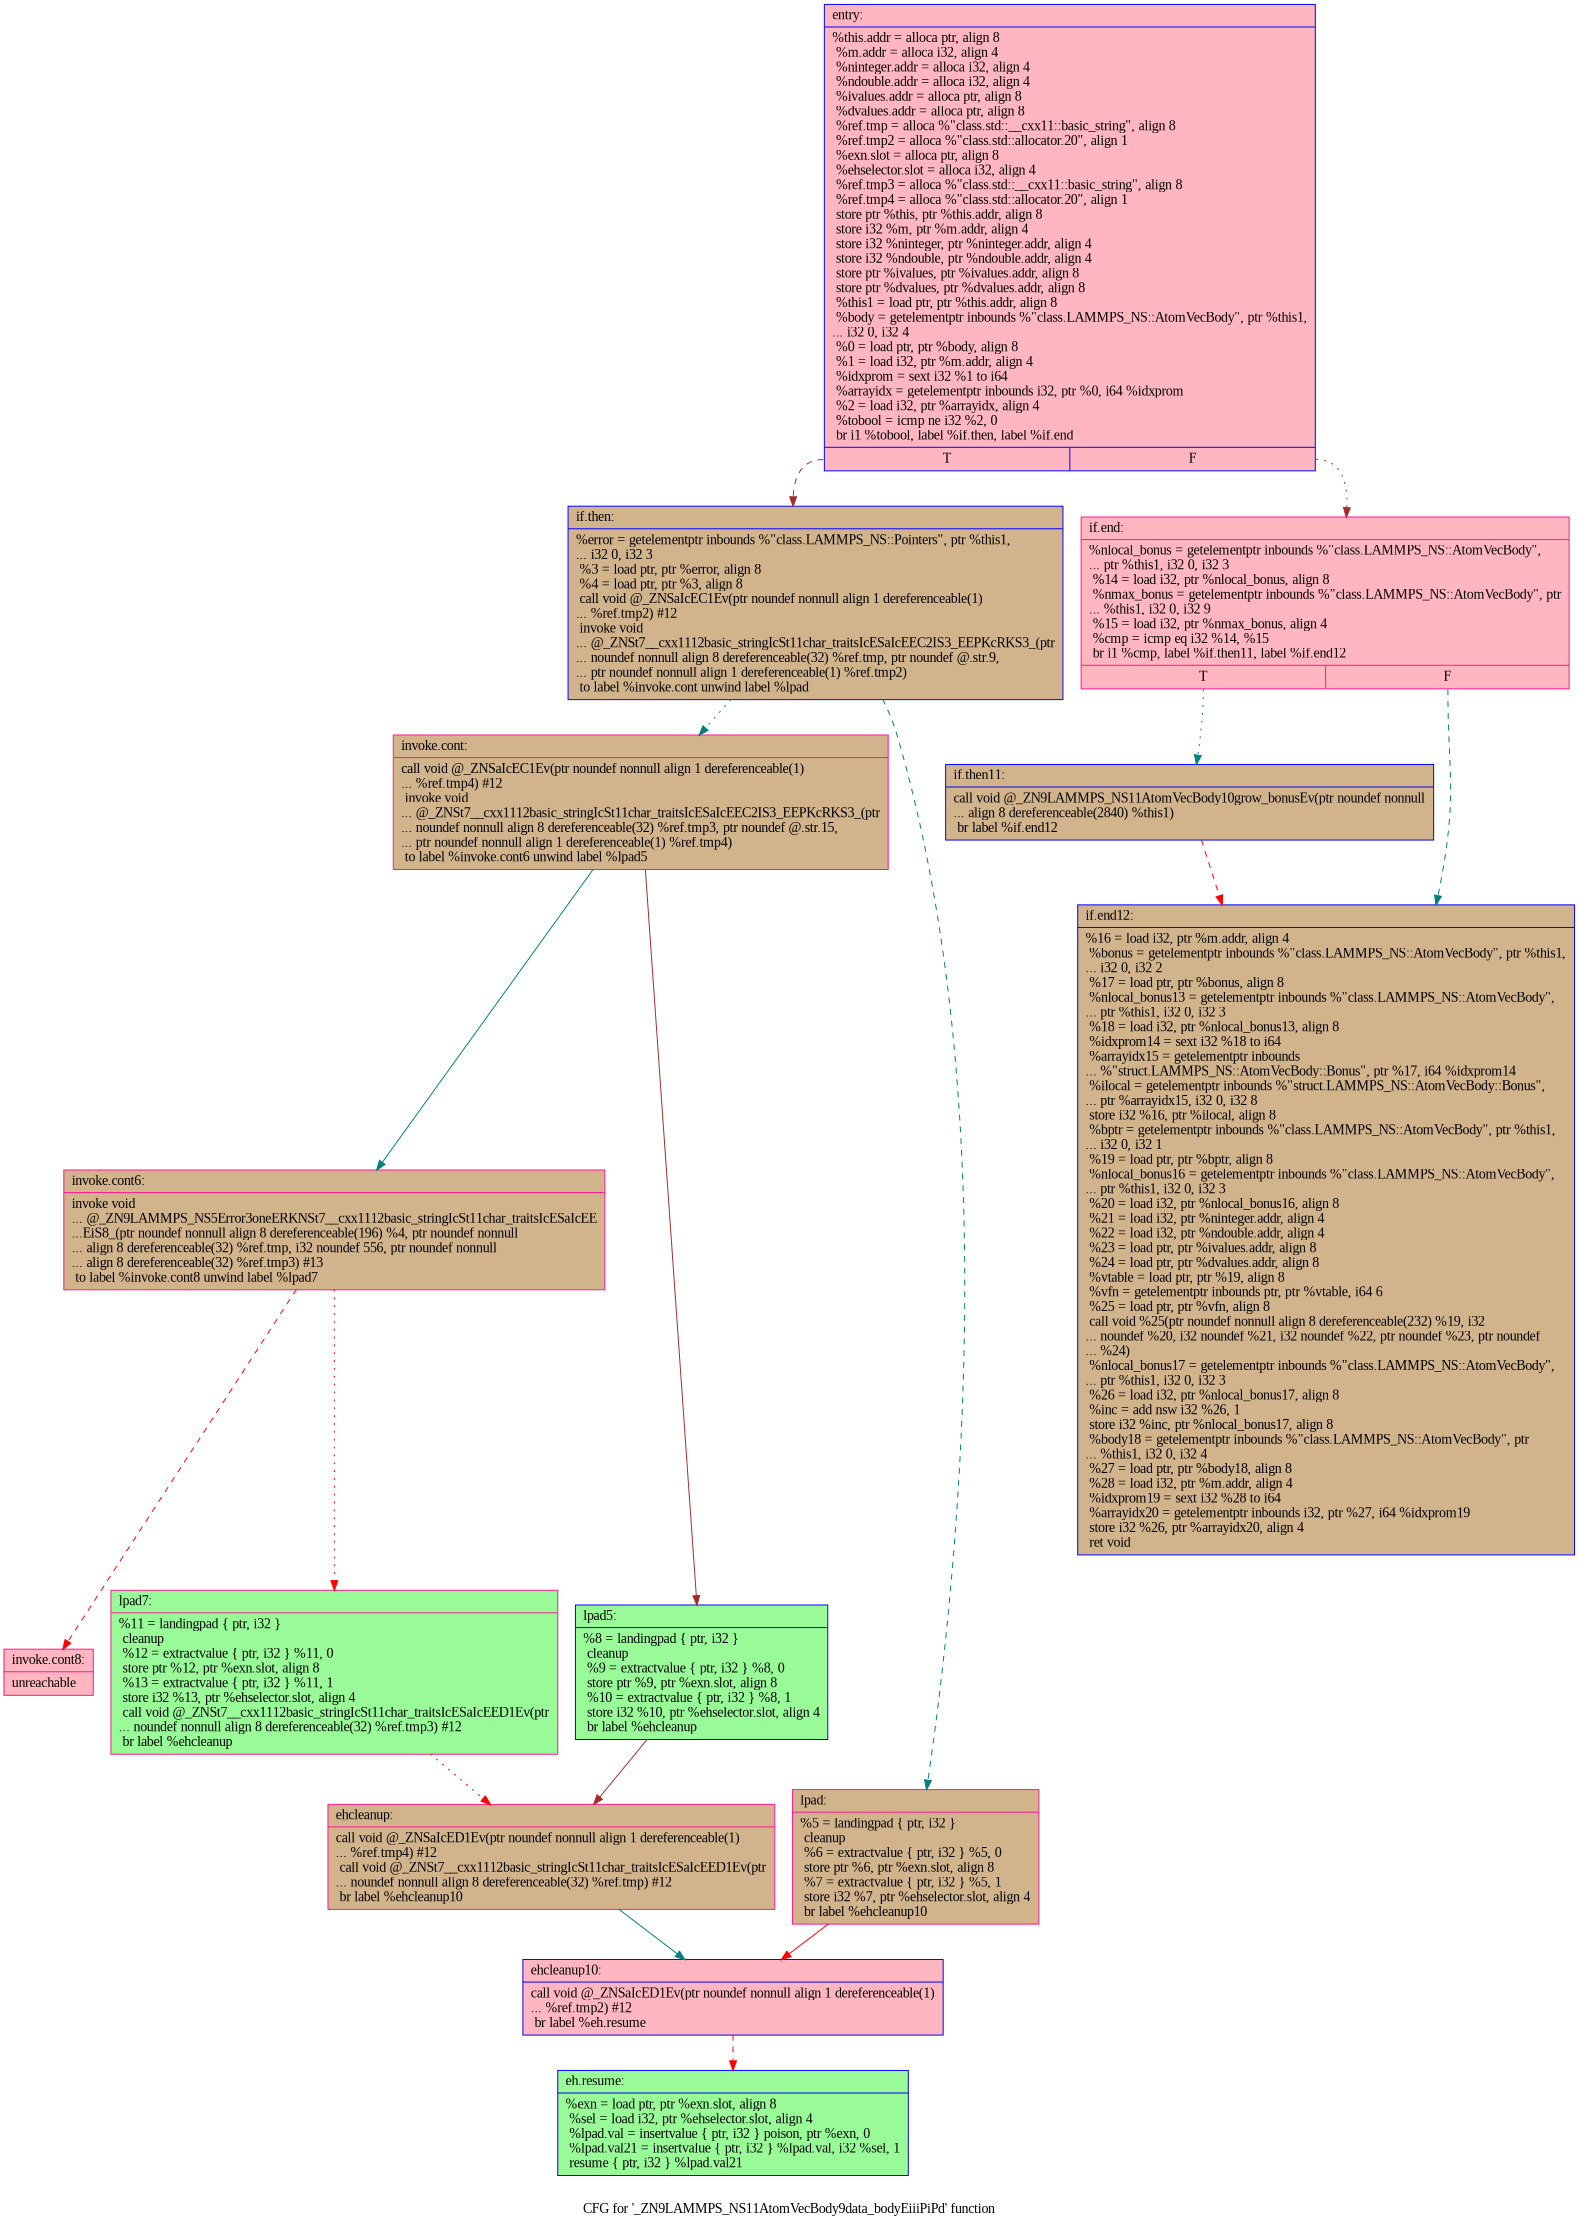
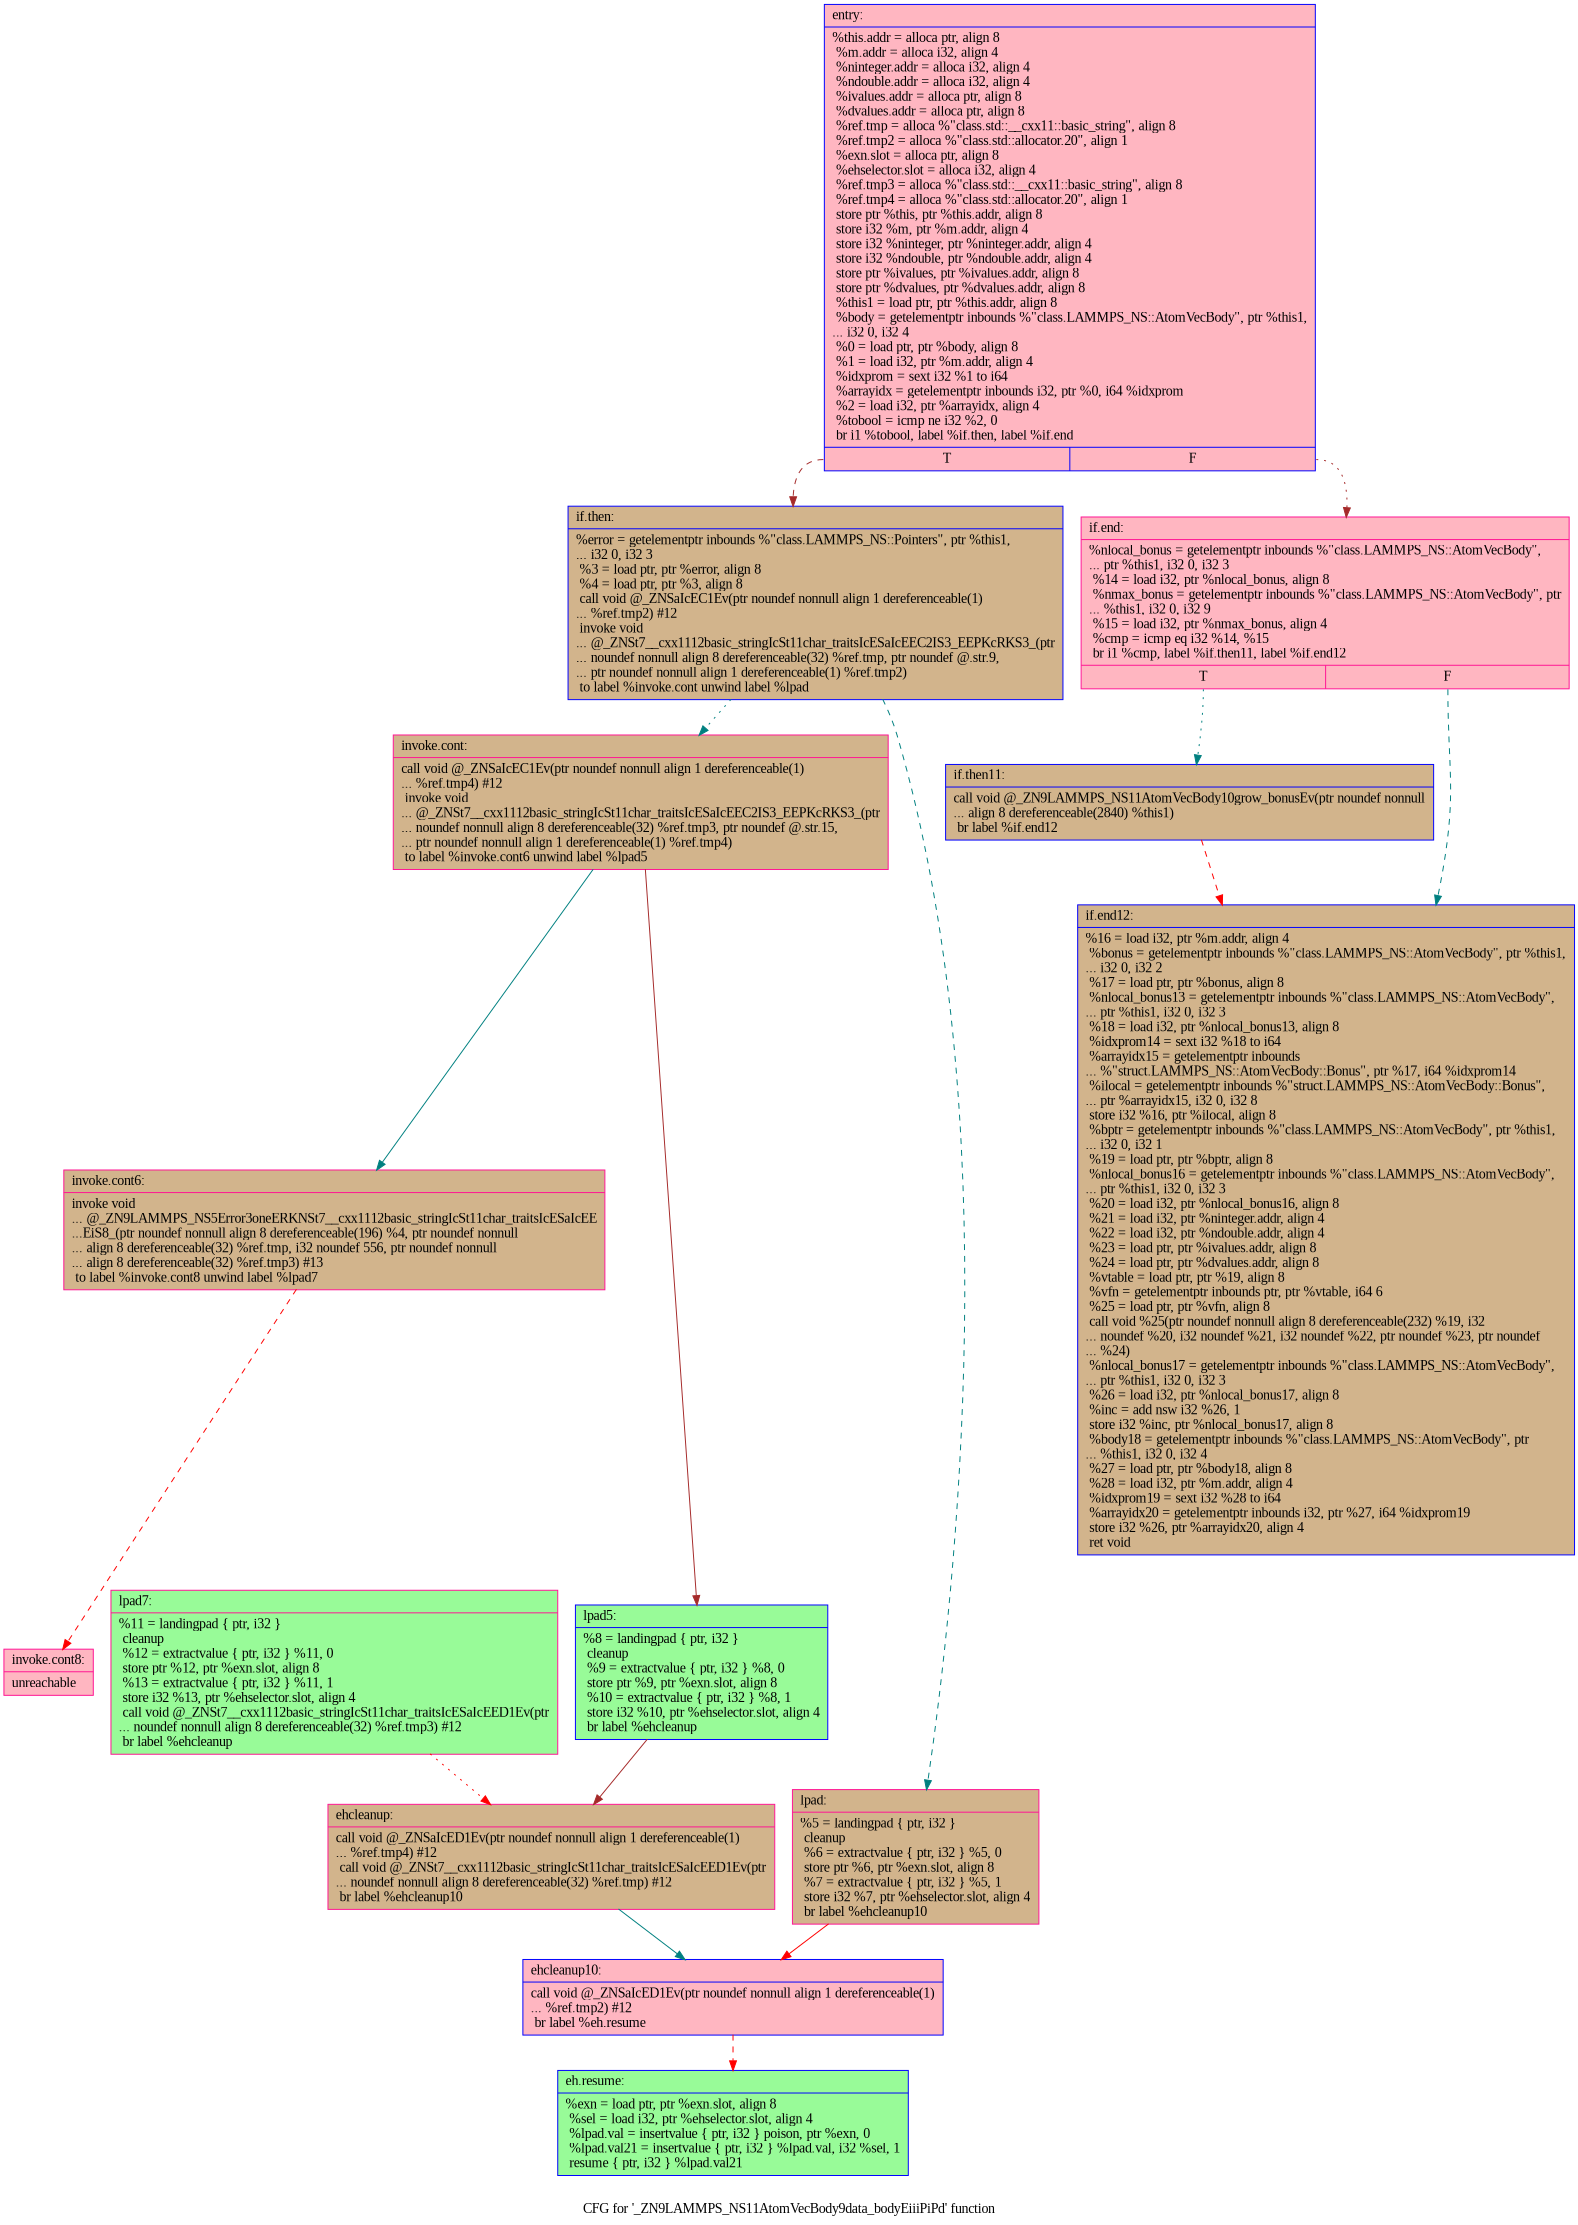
(334, 1435) -> none
